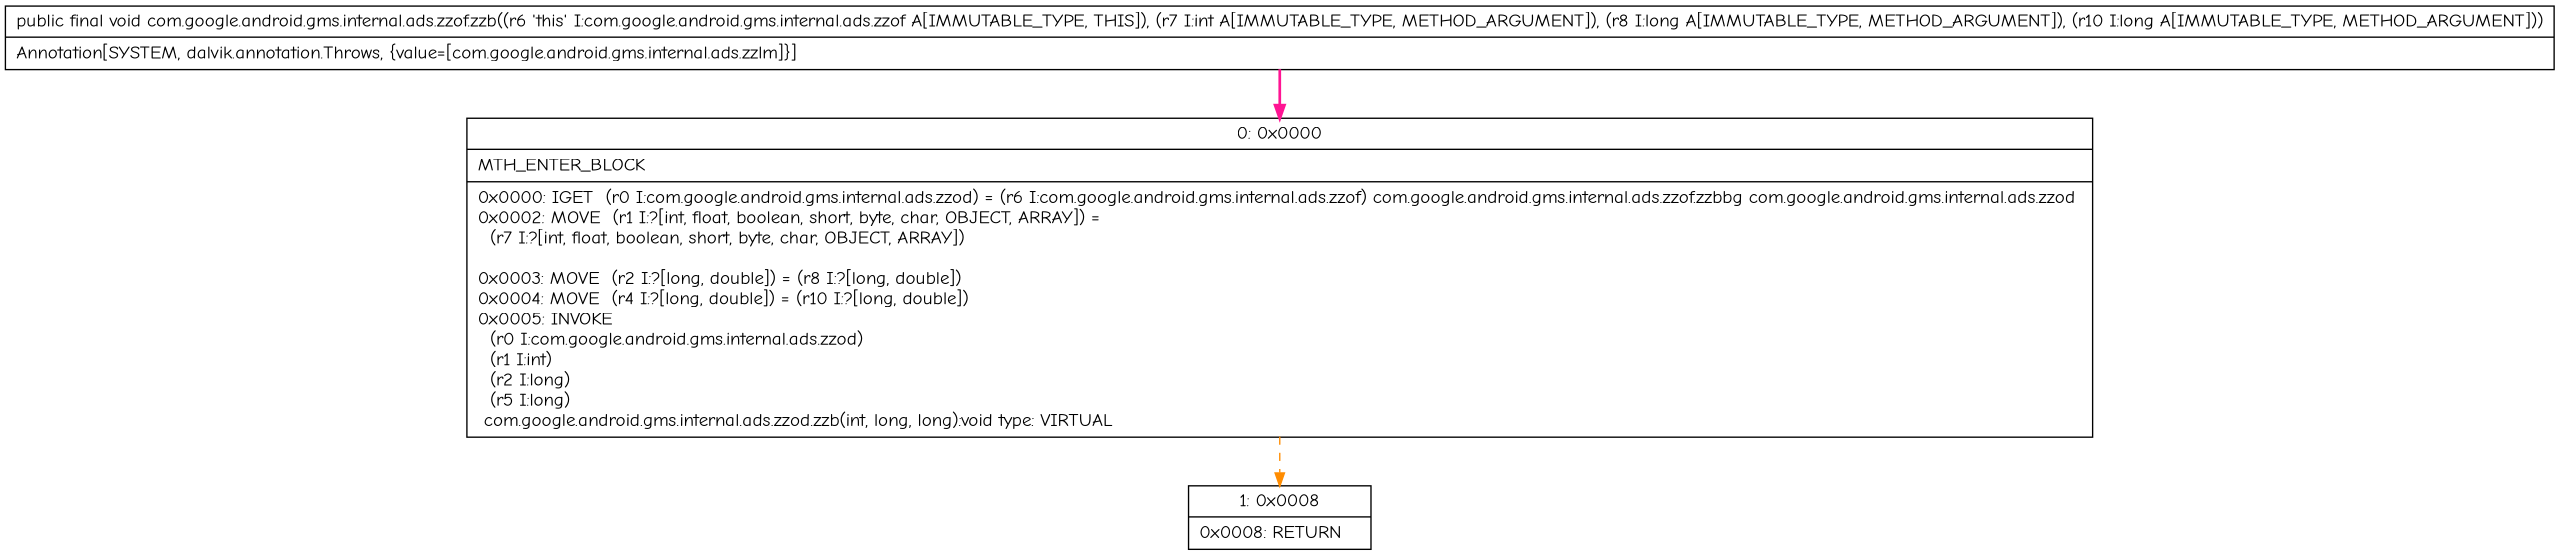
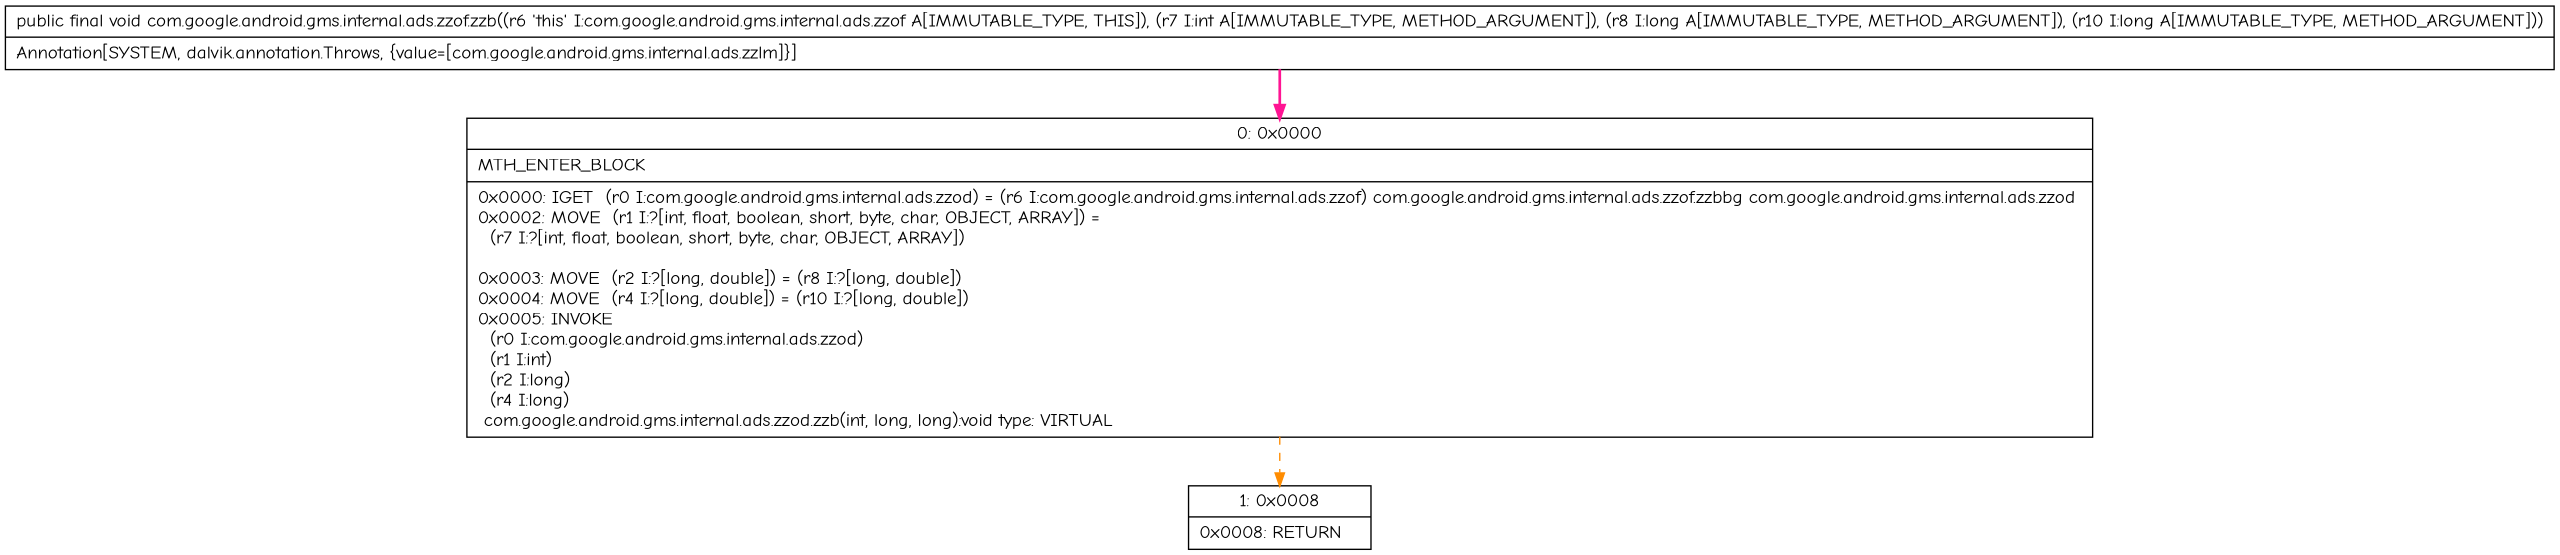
(524, 400) -> (524, 400)
